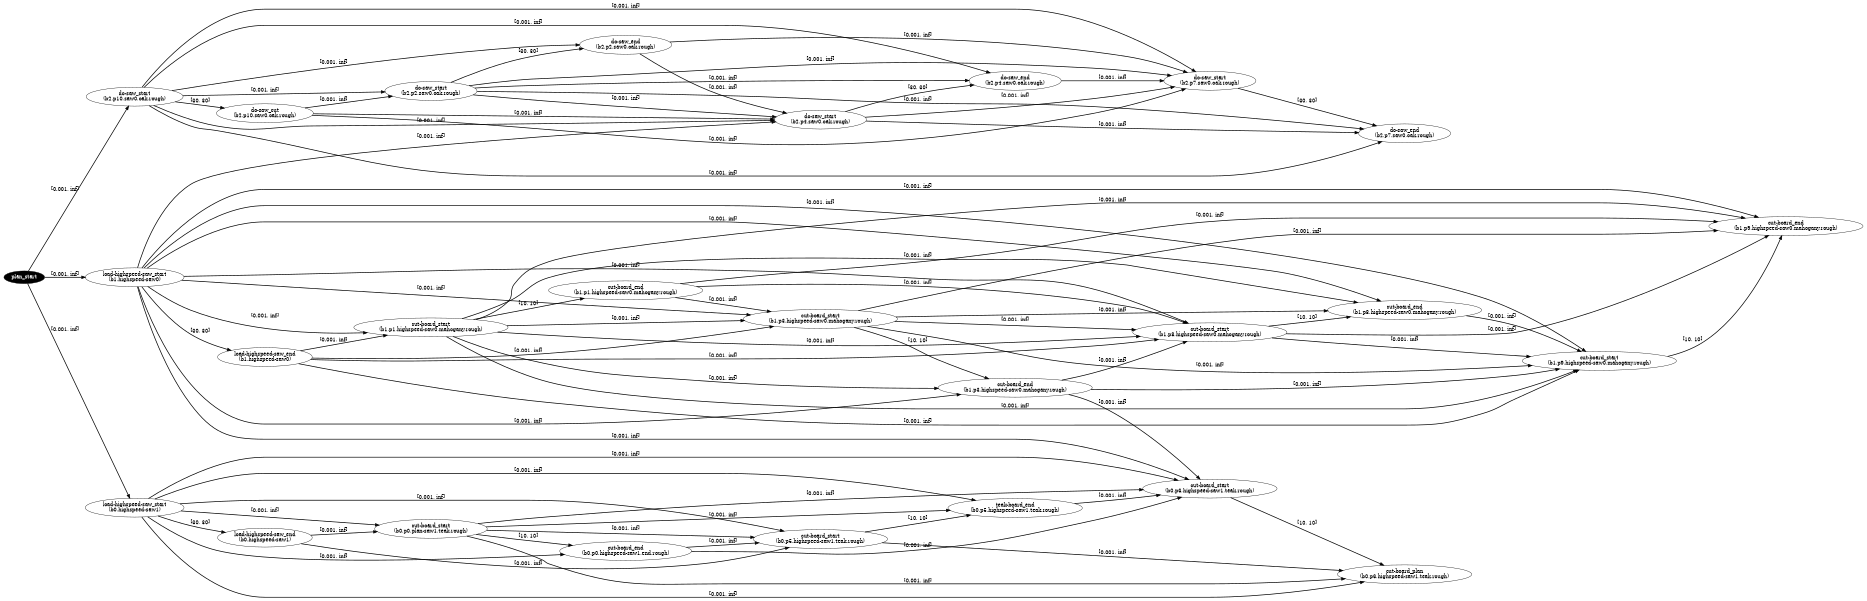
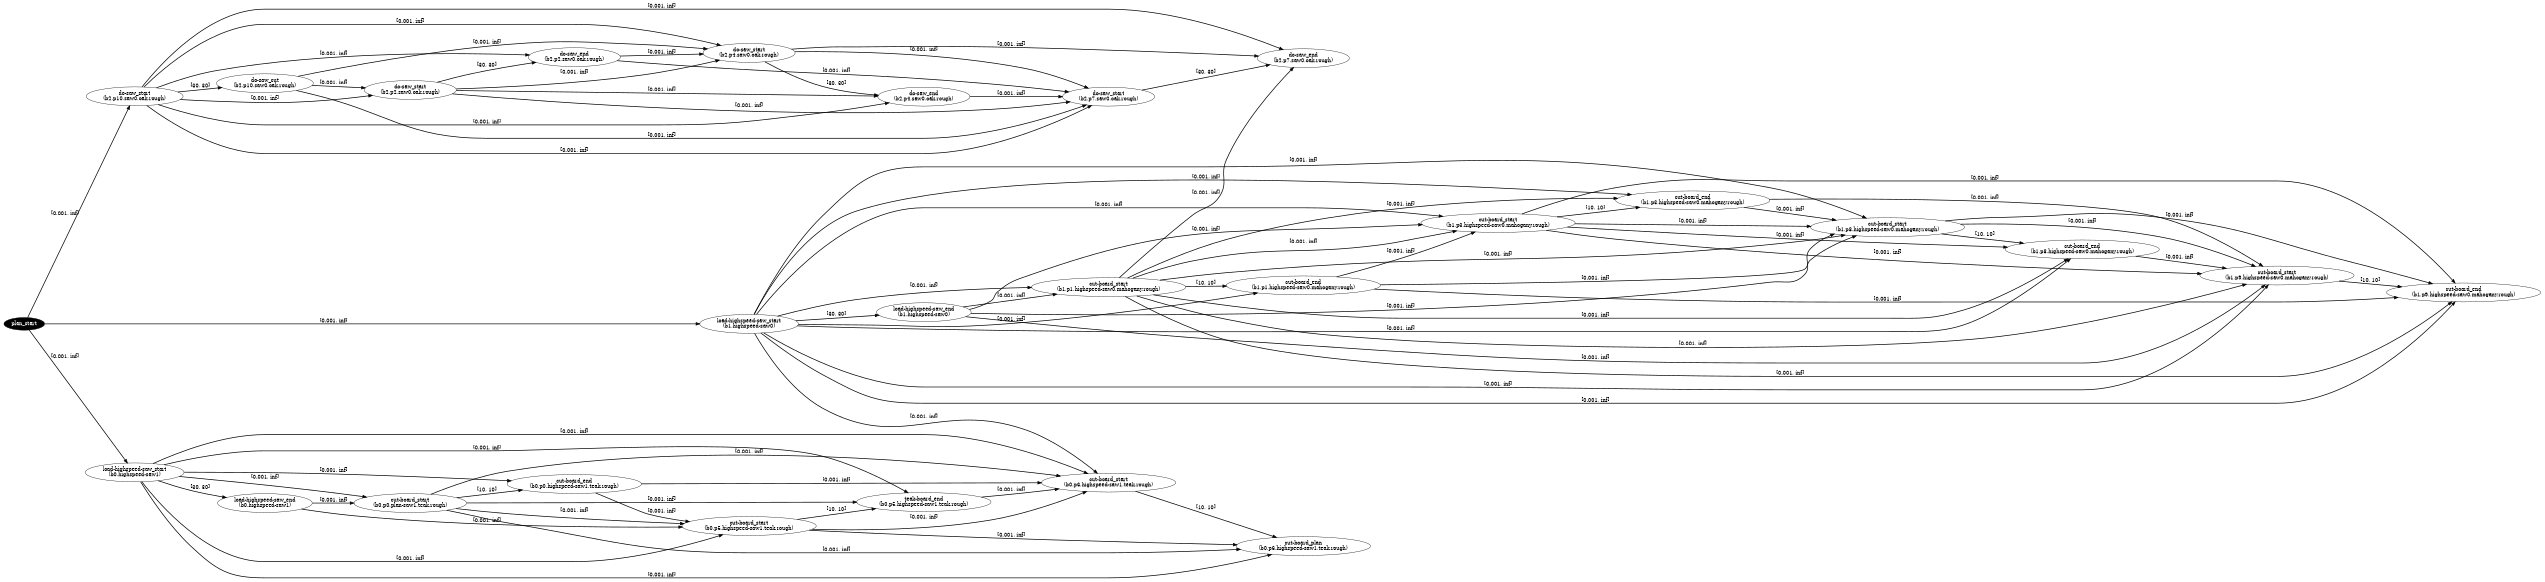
(919, 103) -> (1223, 188)
(430, 146) -> (1038, 321)
(1138, 428) -> (950, 525)
(626, 551) -> (574, 484)
